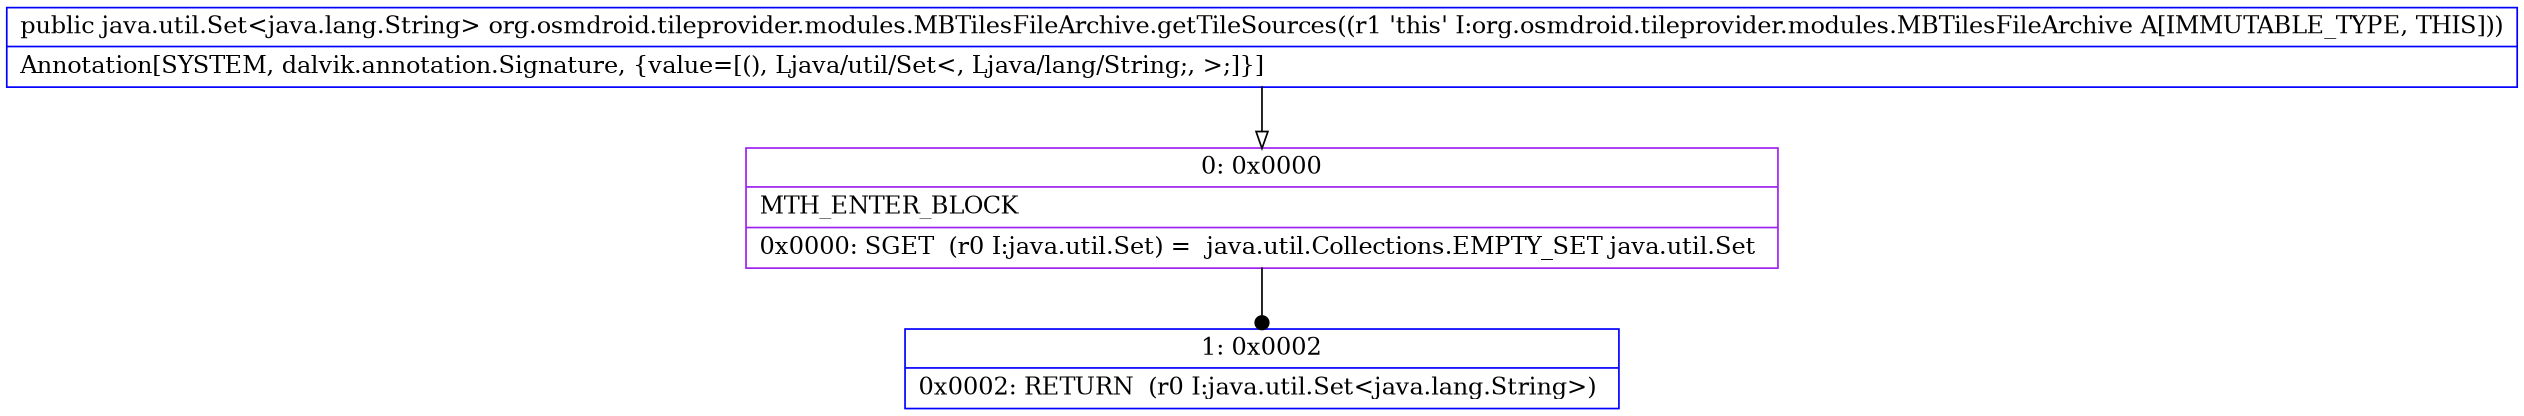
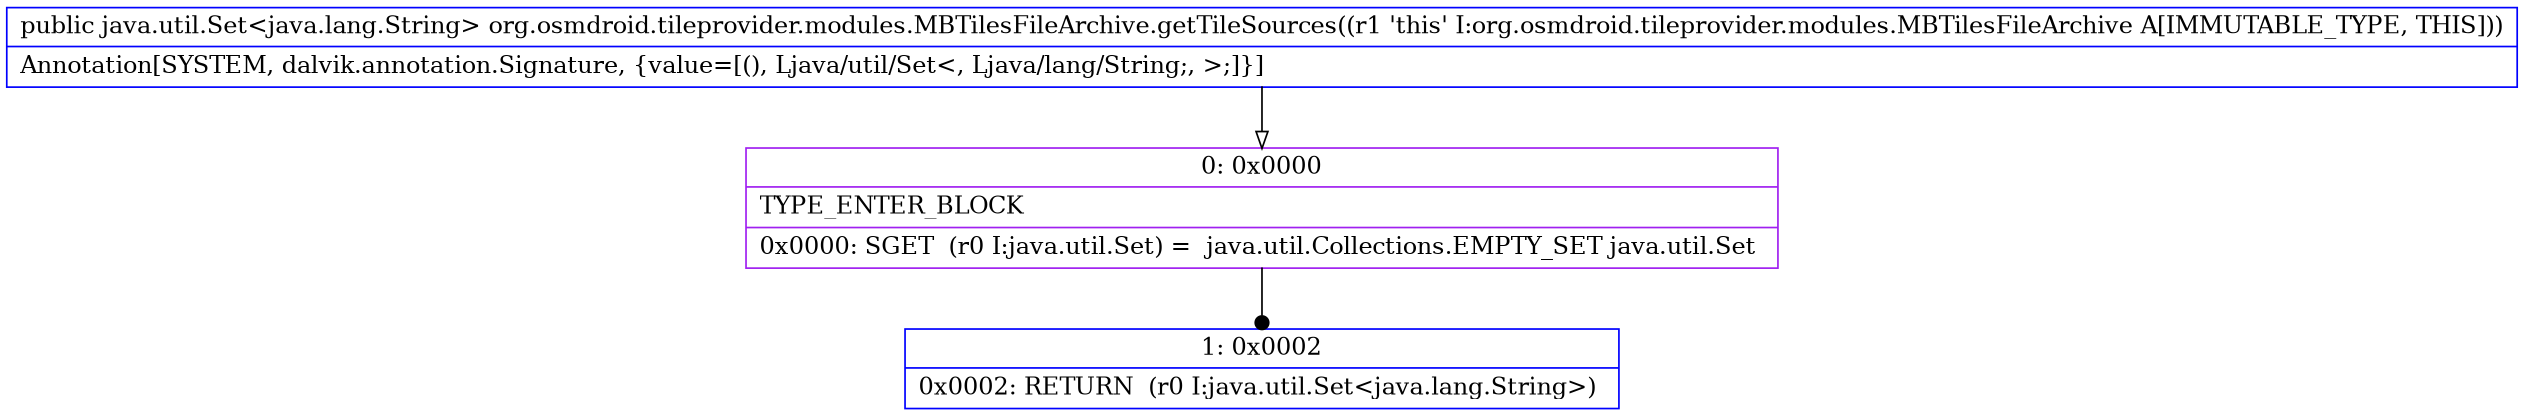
(890, 206) -> (892, 206)
